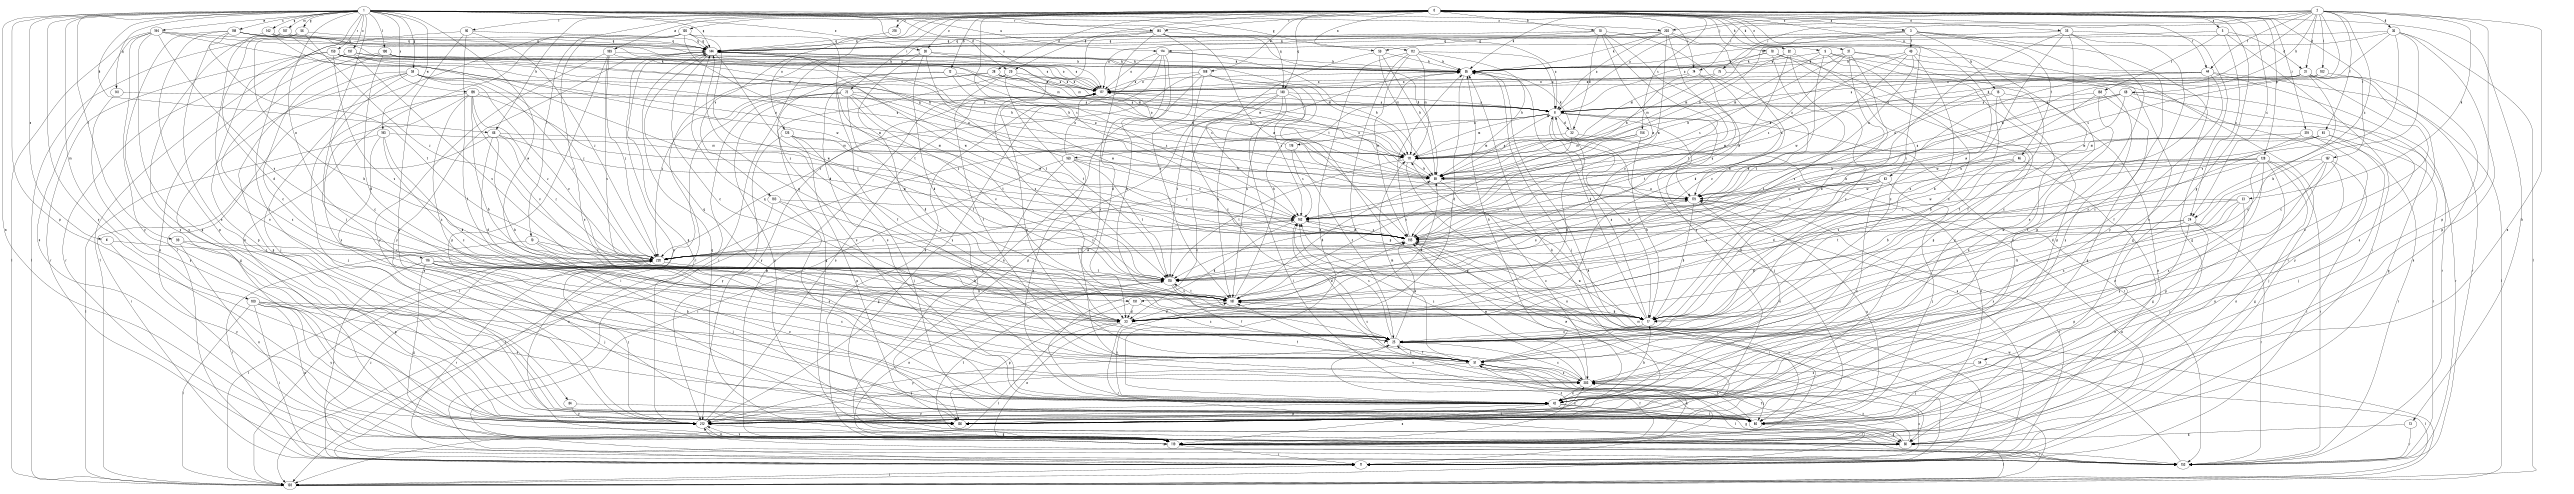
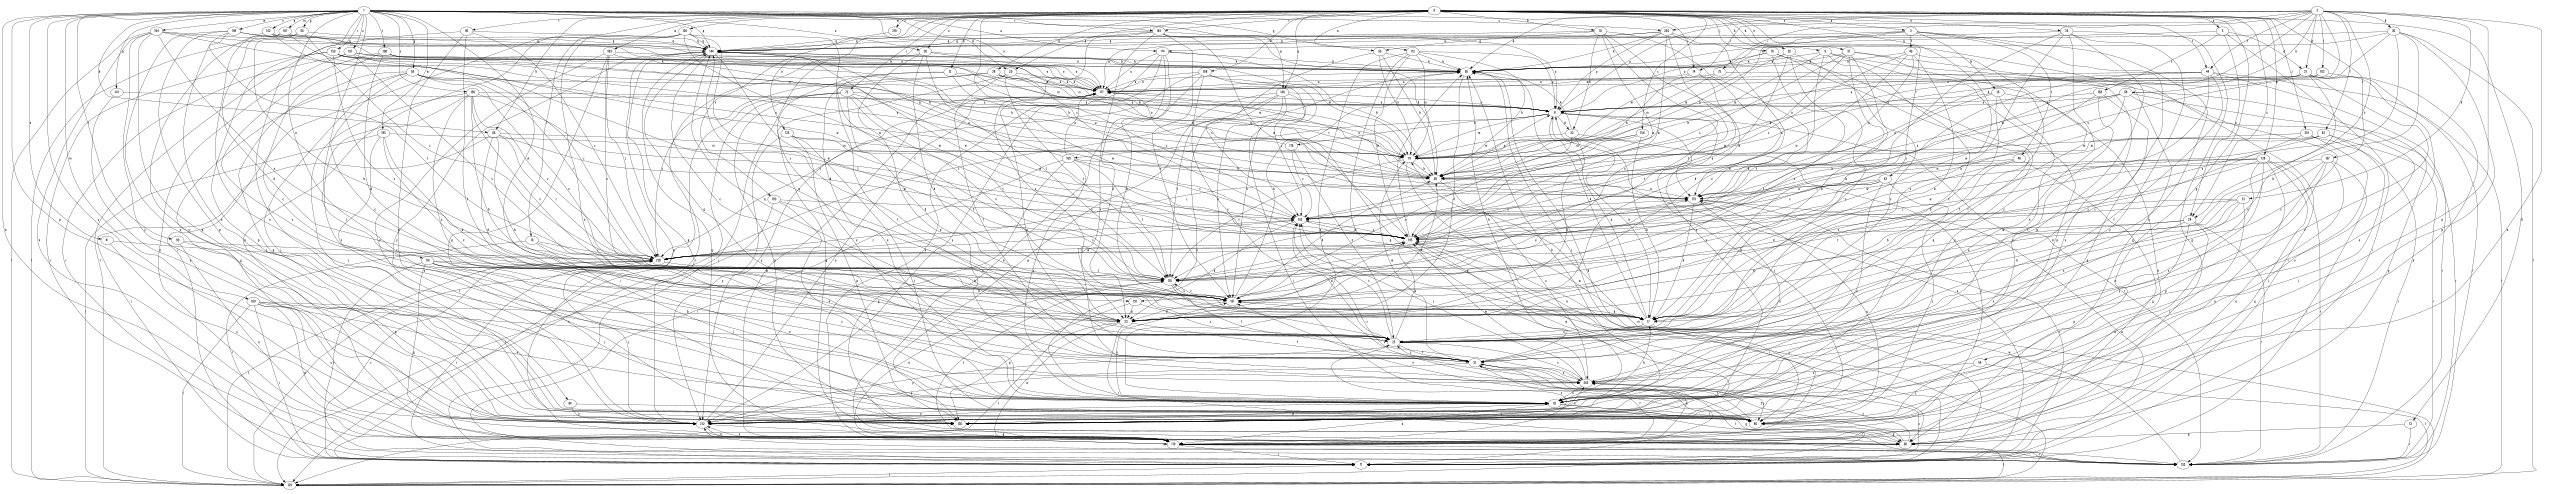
(391, 42) -> none
